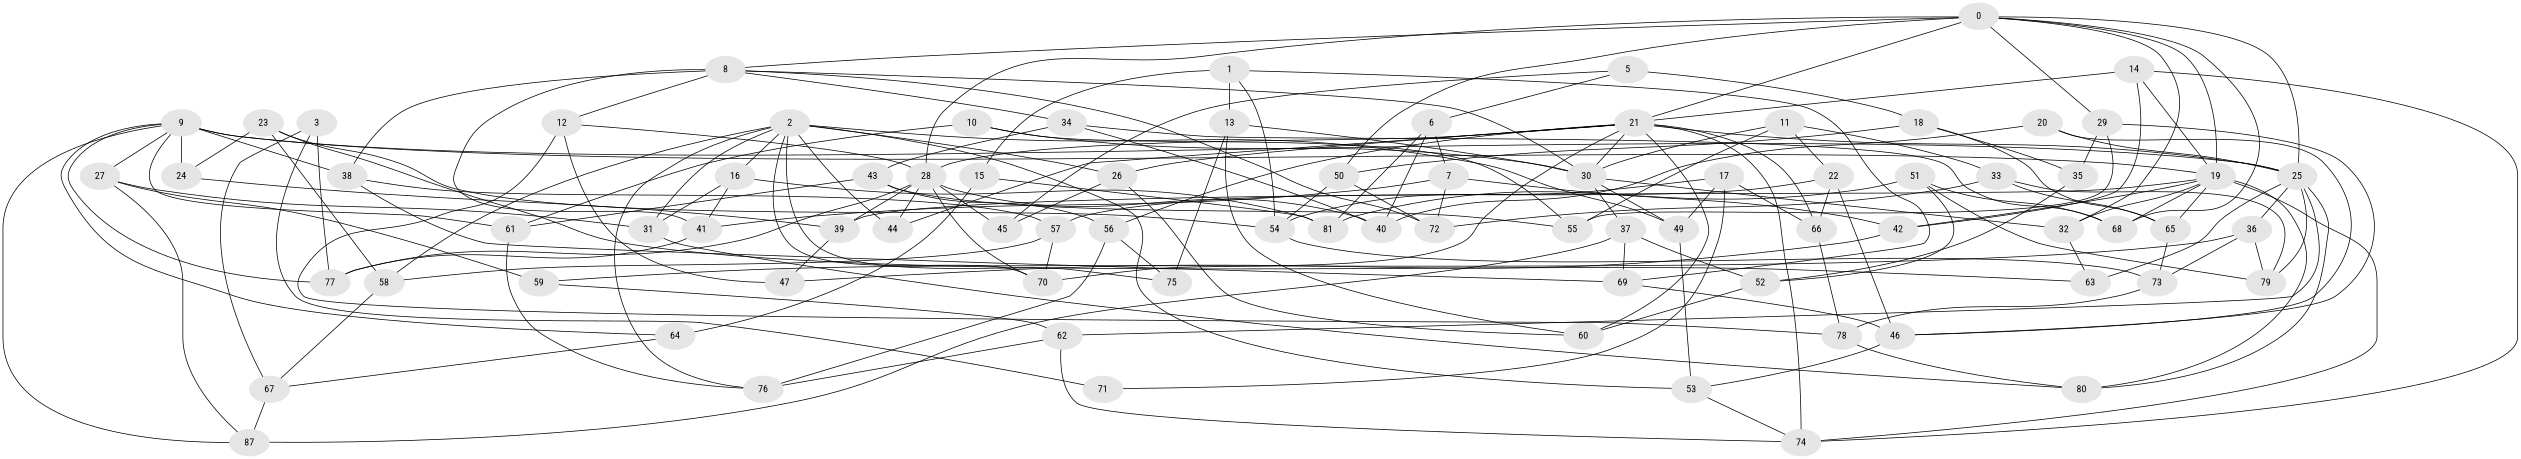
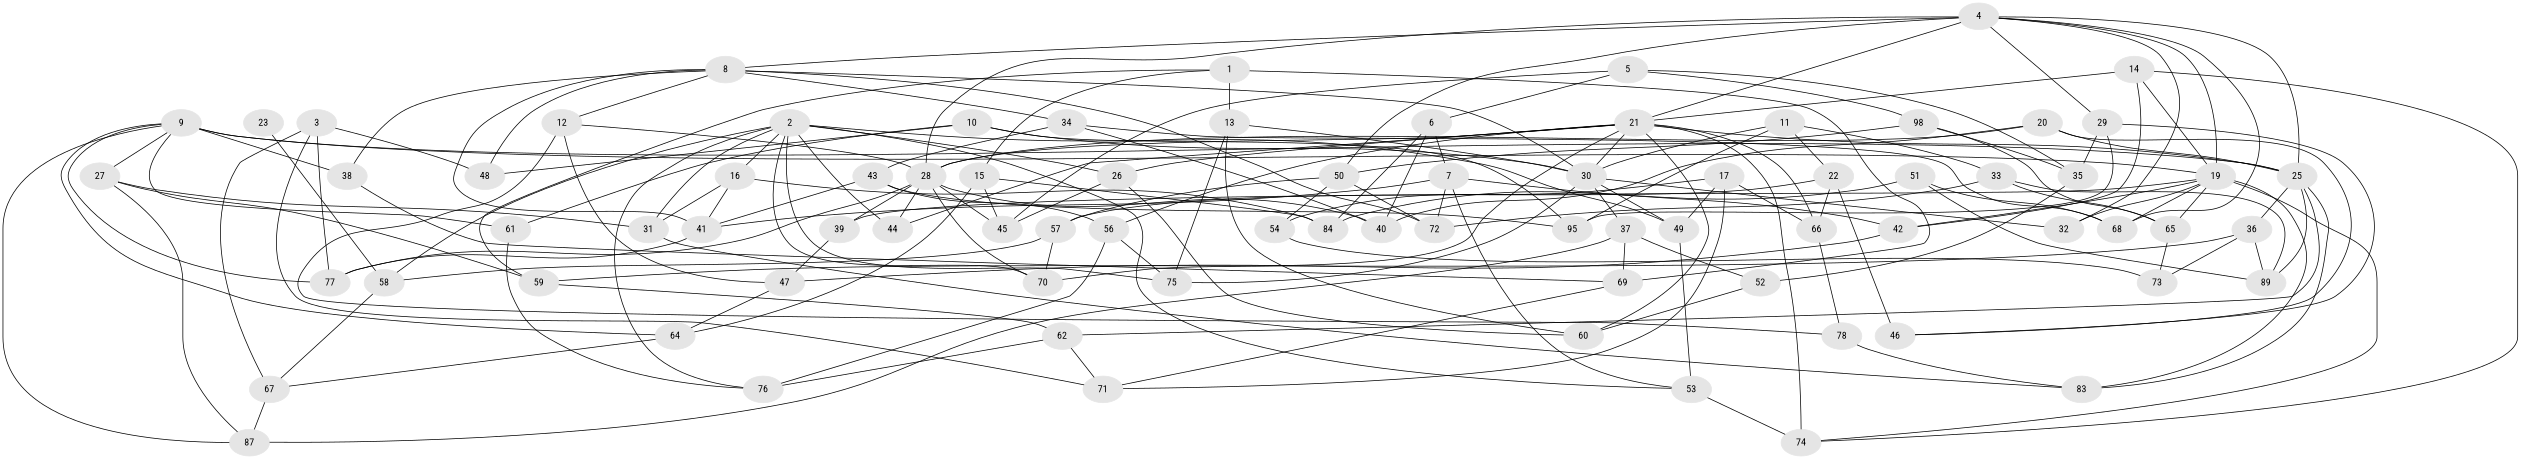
(1979, 16) -> (1979, 16)
none -> (1863, 90)
(1919, 123) -> (1919, 123)
(1263, 132) -> (798, 103)
none -> (1481, 137)
(181, 176) -> none
none -> (485, 176)
(687, 195) -> (1250, 184)
(708, 201) -> (784, 204)
none -> (991, 203)
(762, 211) -> none
(1328, 229) -> (1328, 229)
(1572, 229) -> (1572, 229)
(1952, 238) -> none
none -> (1452, 254)
(2091, 283) -> none
(2266, 283) -> (2266, 283)
(1762, 302) -> (1351, 339)
(1998, 307) -> none
none -> (730, 309)
(1809, 366) -> (1520, 313)
(2082, 389) -> (2082, 389)
(1399, 430) -> (1083, 363)
